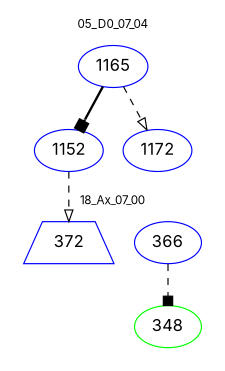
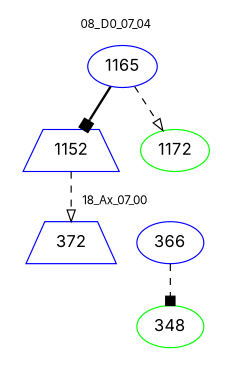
(113, 25) -> (116, 25)
(69, 150) -> (71, 150)
(158, 150) -> (175, 150)
